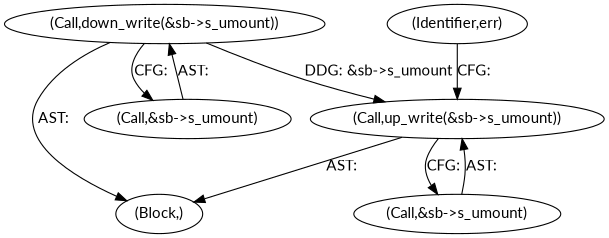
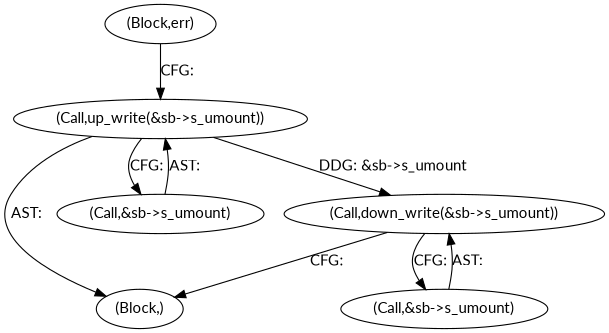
(457, 24) -> (160, 24)
(289, 75) -> (297, 165)
(56, 119) -> (329, 261)
